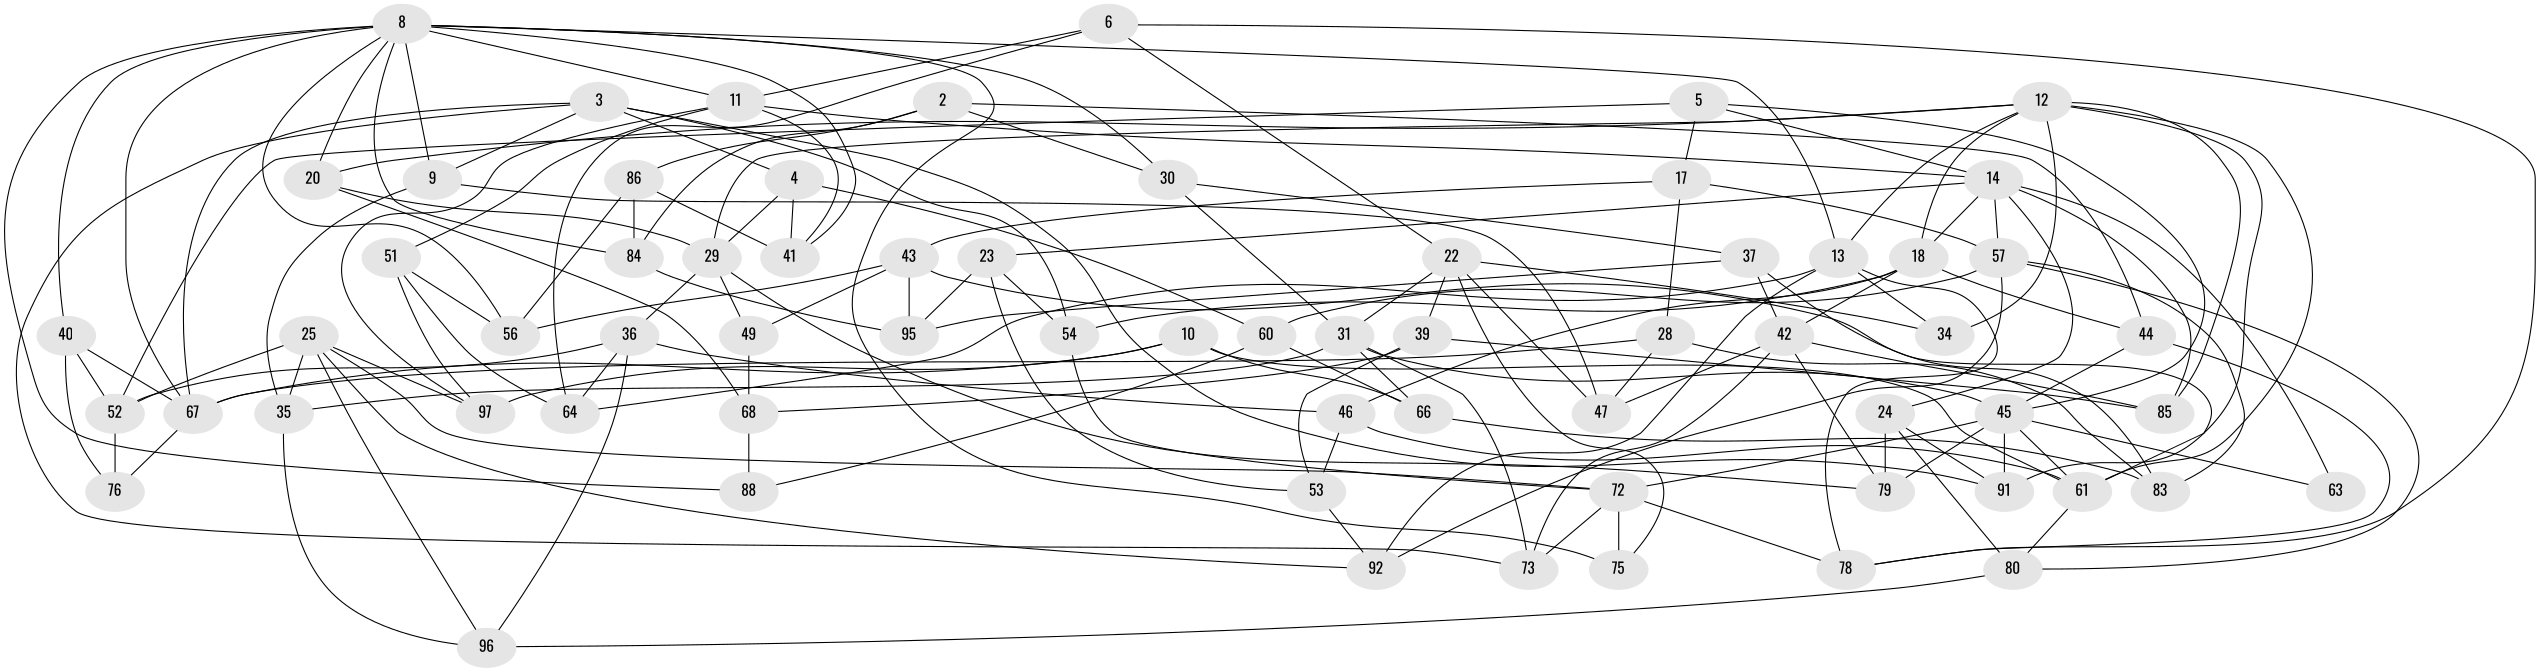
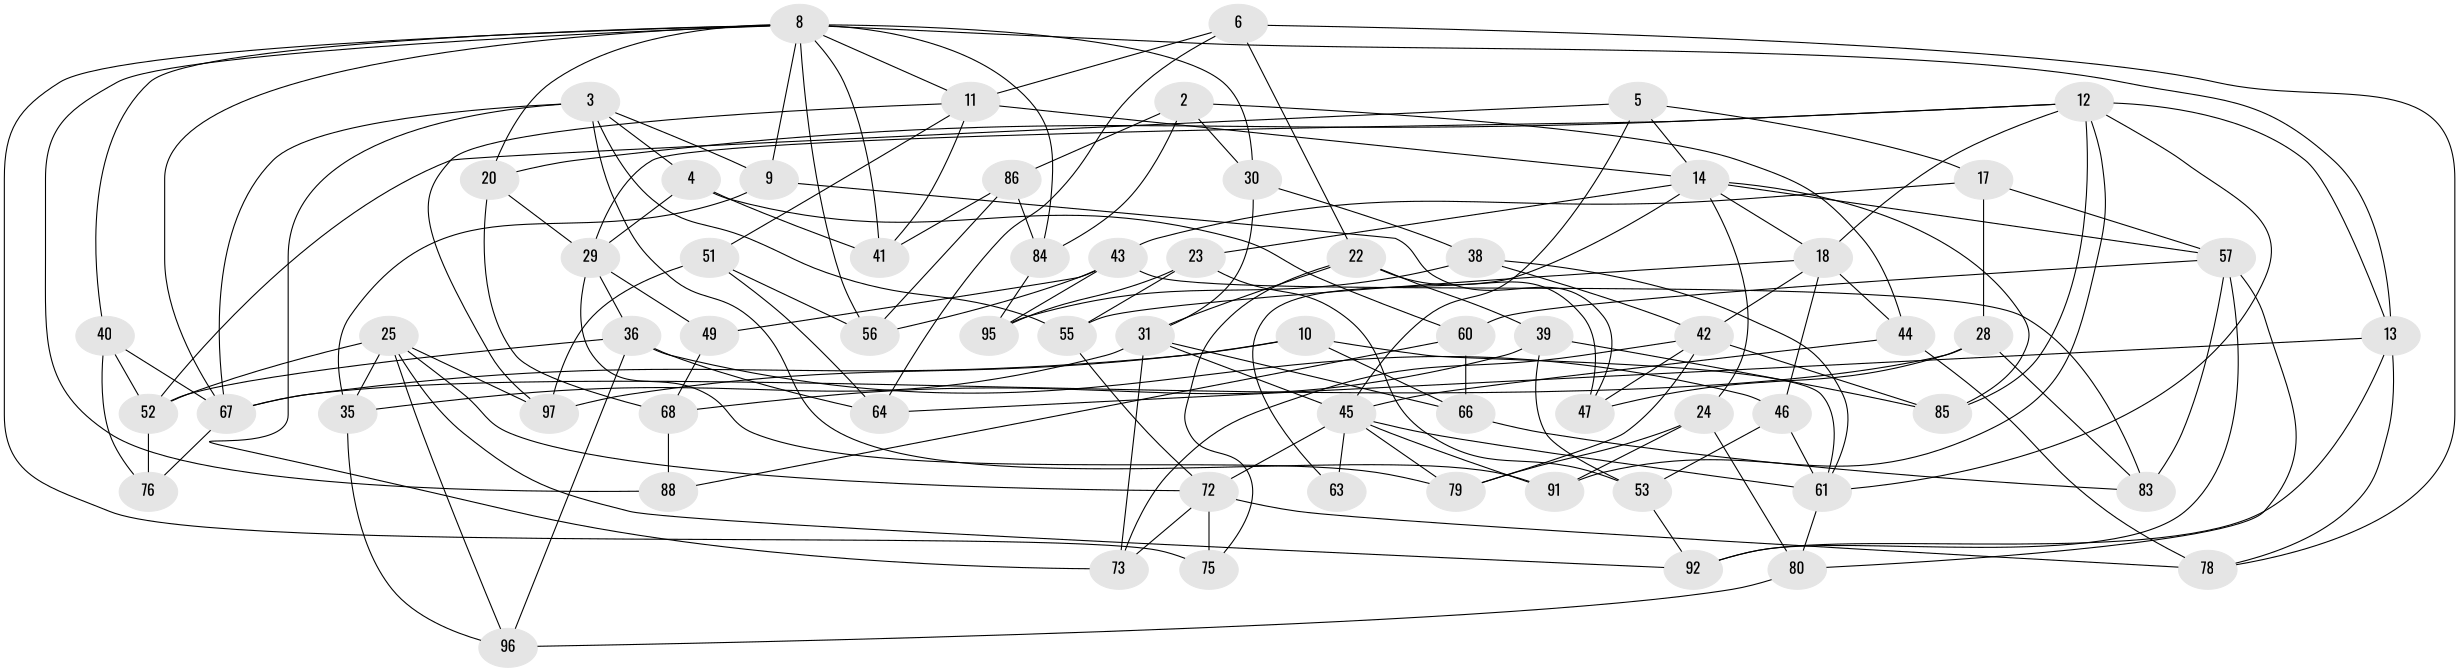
(1750, 258) -> (1476, 258)
(1069, 336) -> (1067, 336)
(1945, 336) -> none
